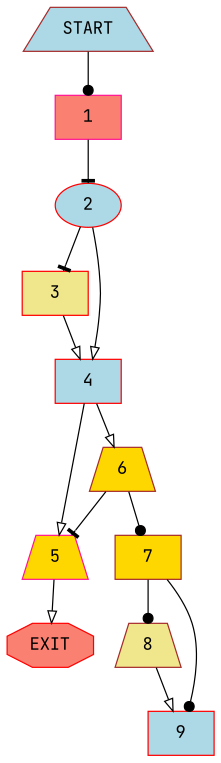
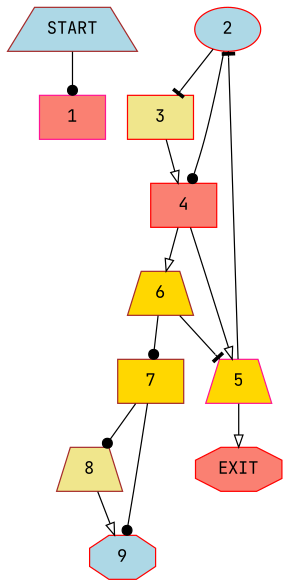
(88, 158) -> (233, 208)
(100, 287) -> (211, 113)
(88, 381) -> (184, 205)
(181, 733) -> (123, 557)
